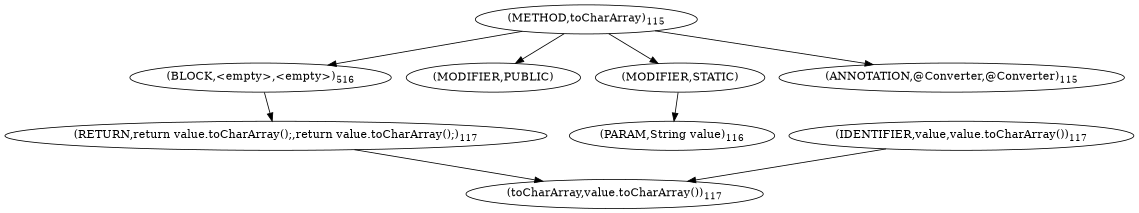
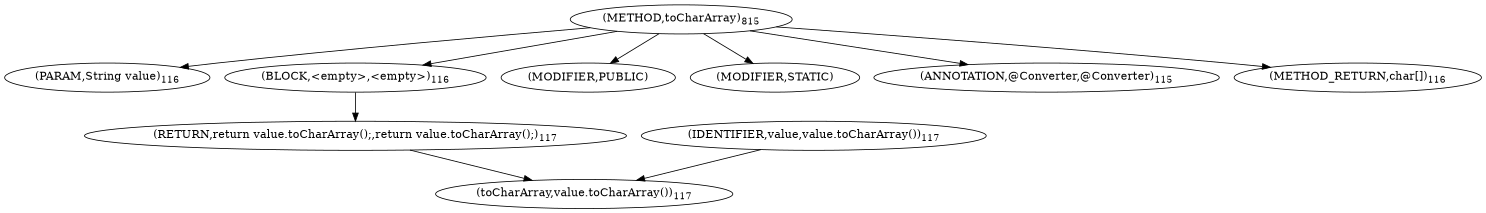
(656, 18) -> (751, 18)
(345, 76) -> (440, 76)
none -> (1358, 78)
(677, 103) -> (389, 46)
